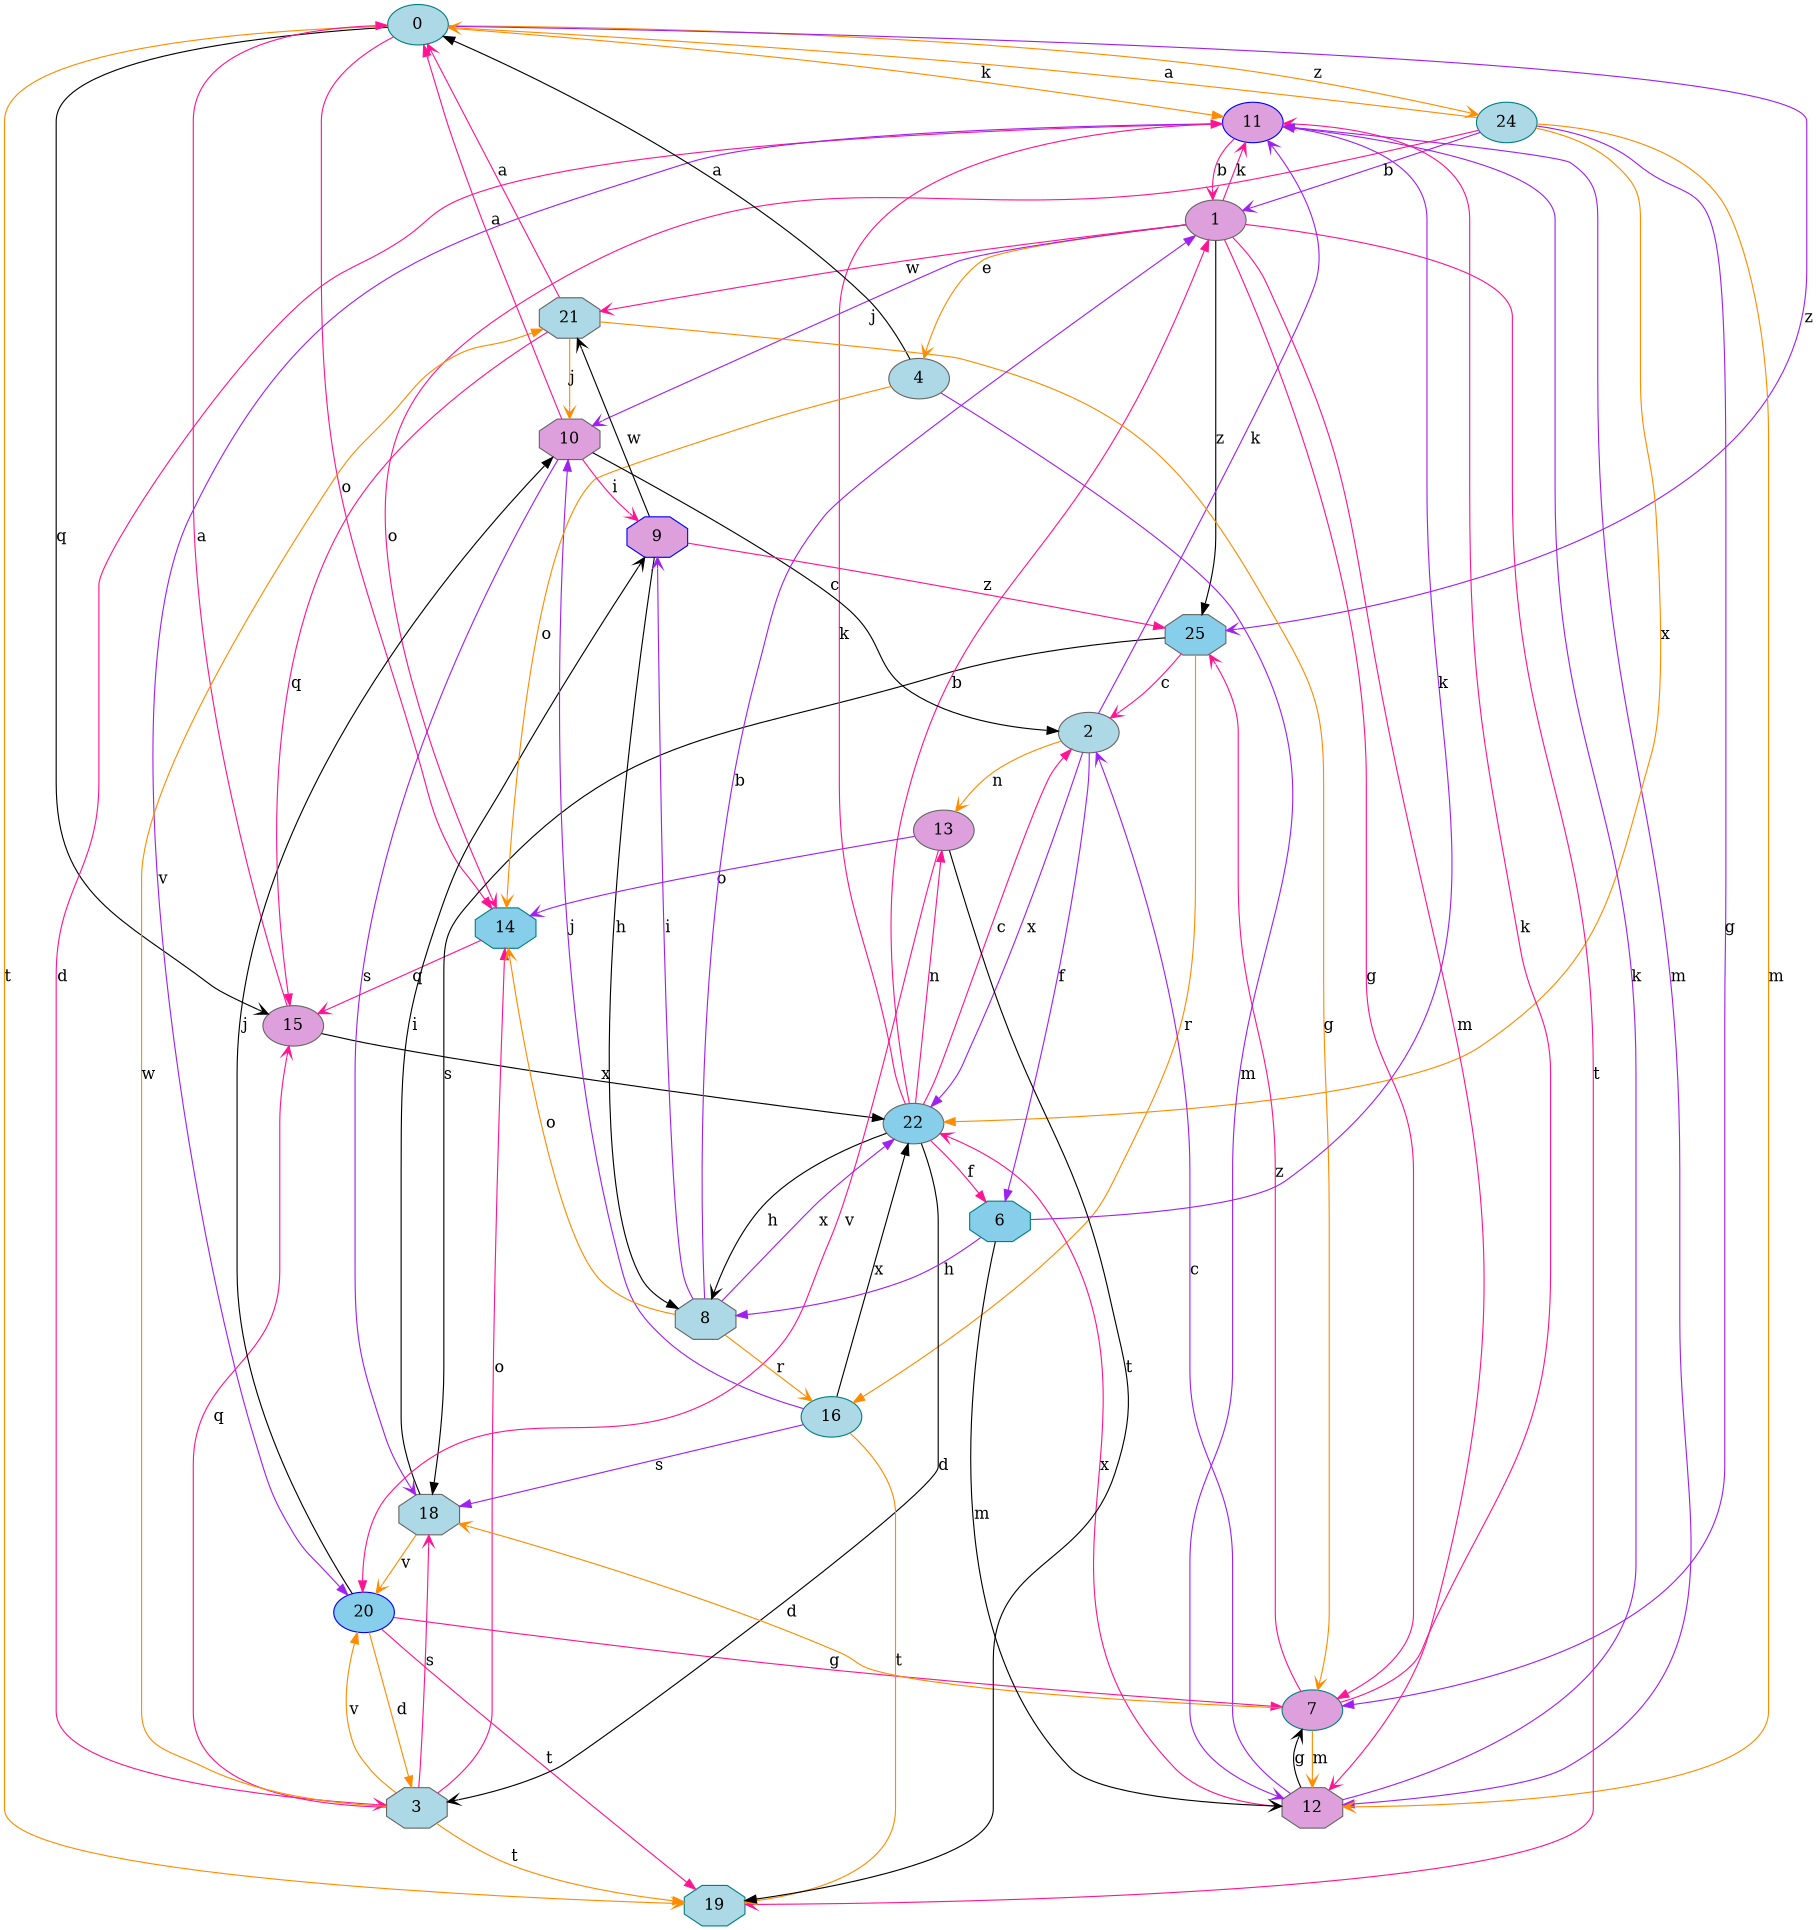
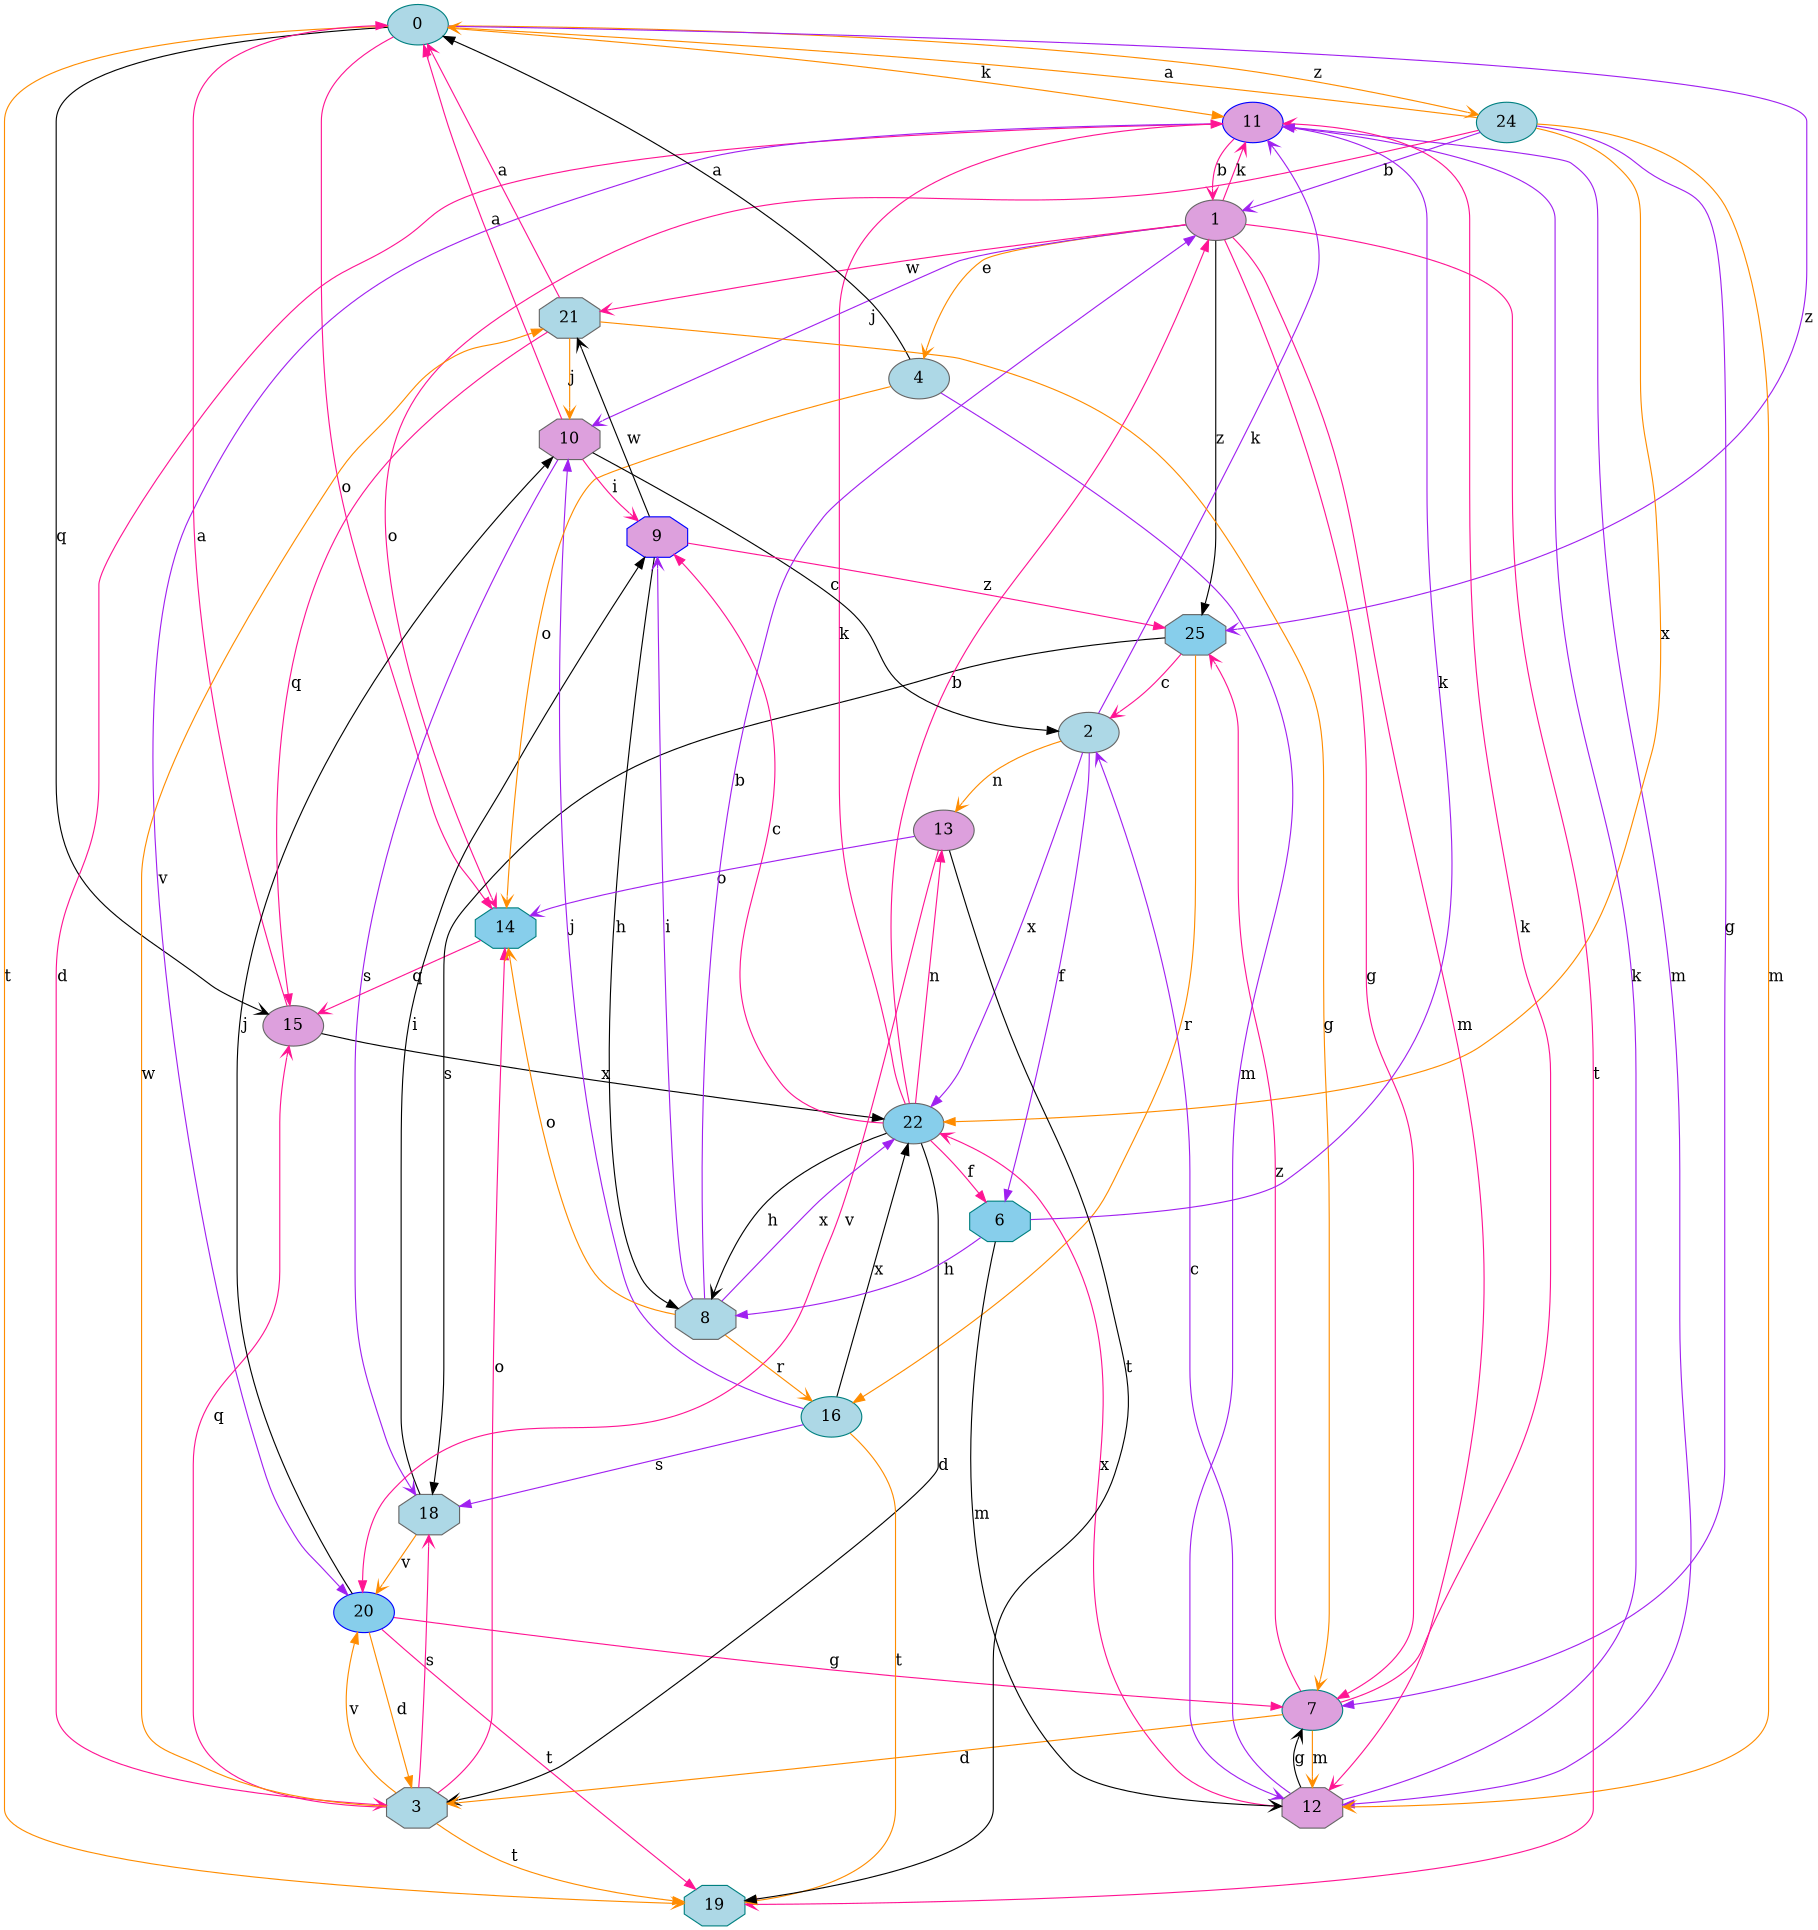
(990, 929) -> (759, 871)
(413, 1004) -> (413, 1004)
(847, 1656) -> (871, 1761)
